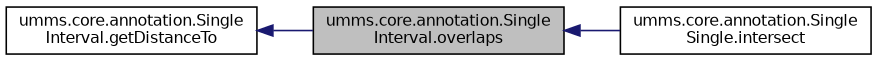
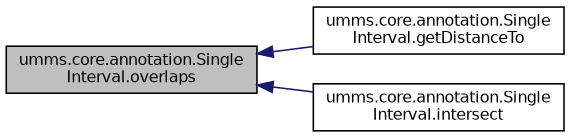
(293, 31) -> (293, 49)
(746, 31) -> (439, 107)
